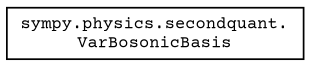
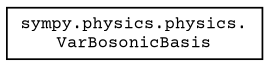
(155, 33) -> (135, 33)
